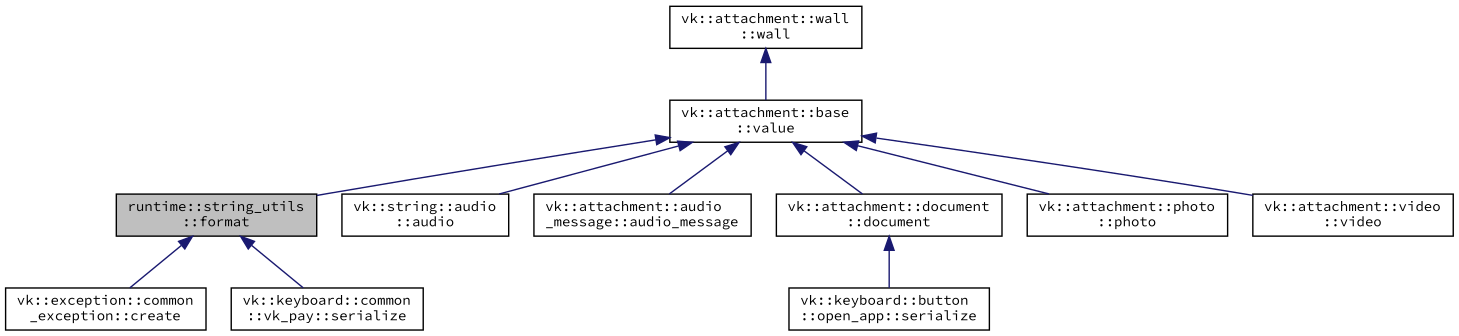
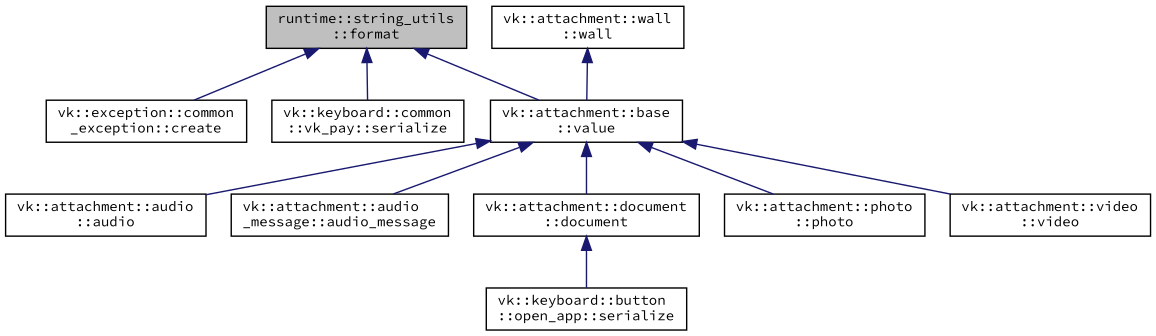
(486, 167) -> (483, 77)
(425, 215) -> (106, 215)
